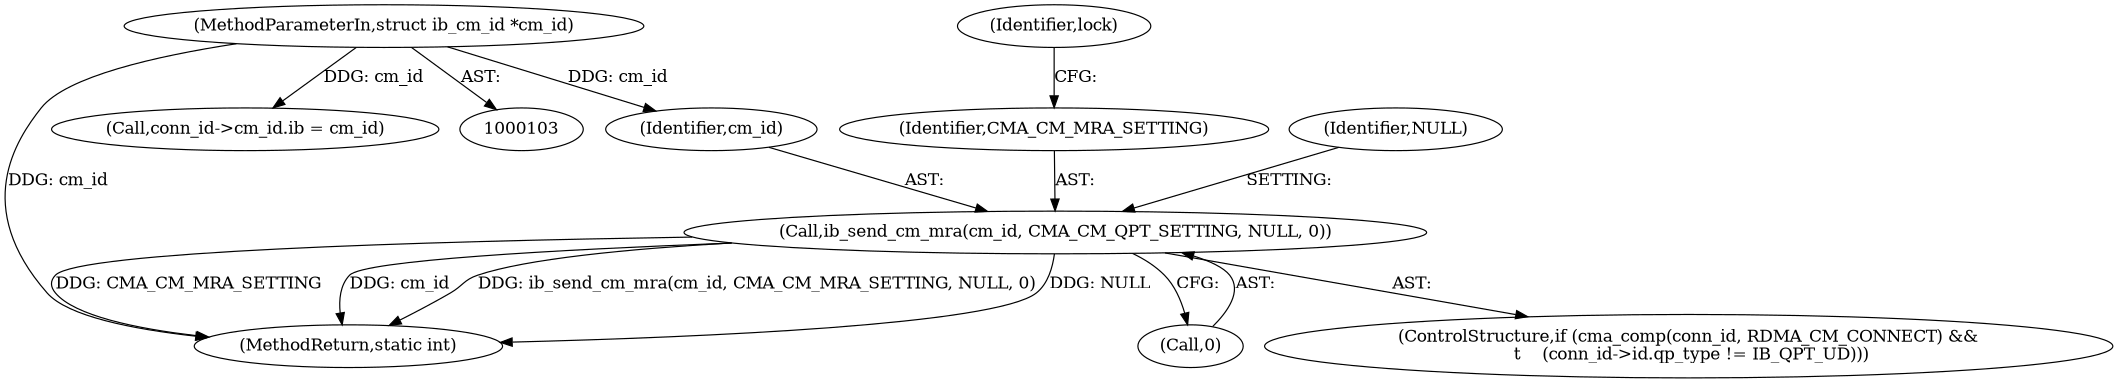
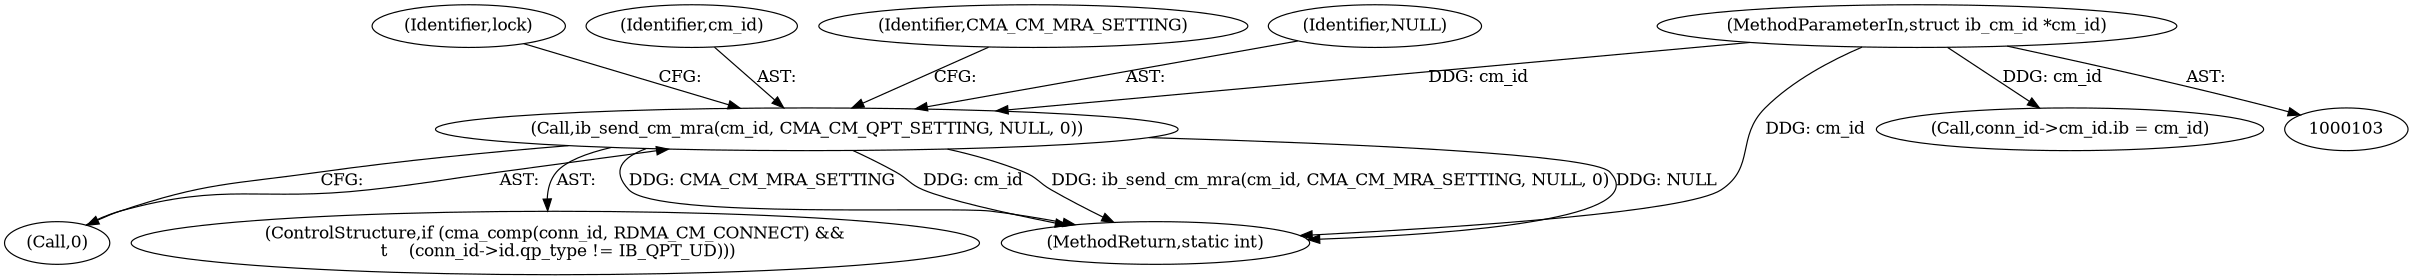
(1054, 72) -> (626, 74)
(546, 77) -> (1379, 76)
(1078, 181) -> (958, 78)
(1292, 181) -> (1148, 78)
